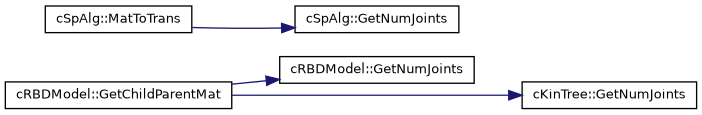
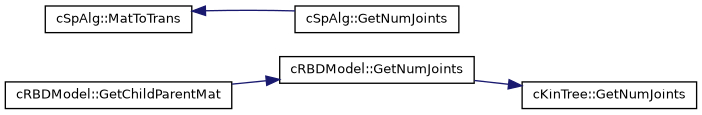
(237, 28) -> (250, 10)
(370, 95) -> (491, 82)
